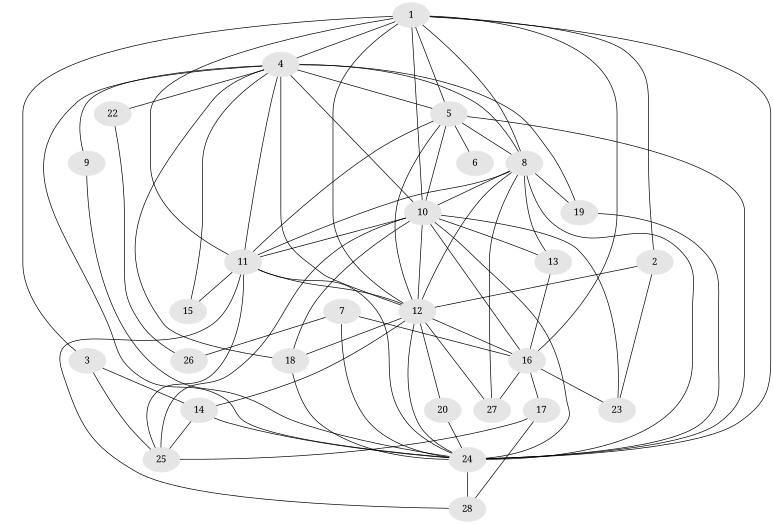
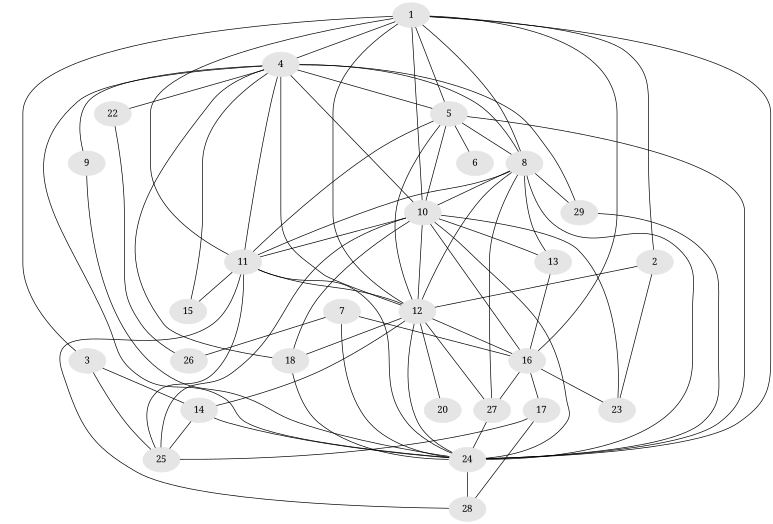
(579, 213) -> (579, 213)
(454, 432) -> (479, 436)
